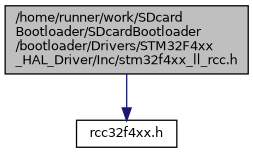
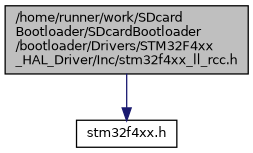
(127, 134) -> (127, 134)
